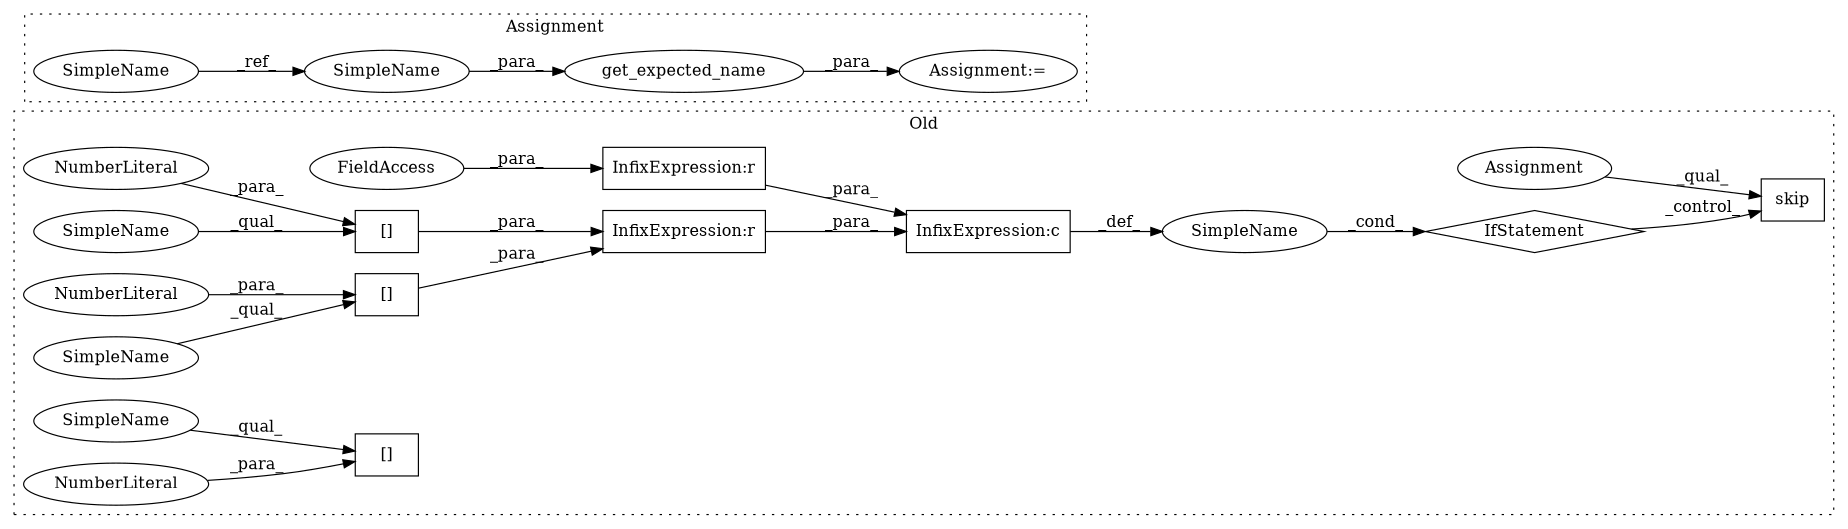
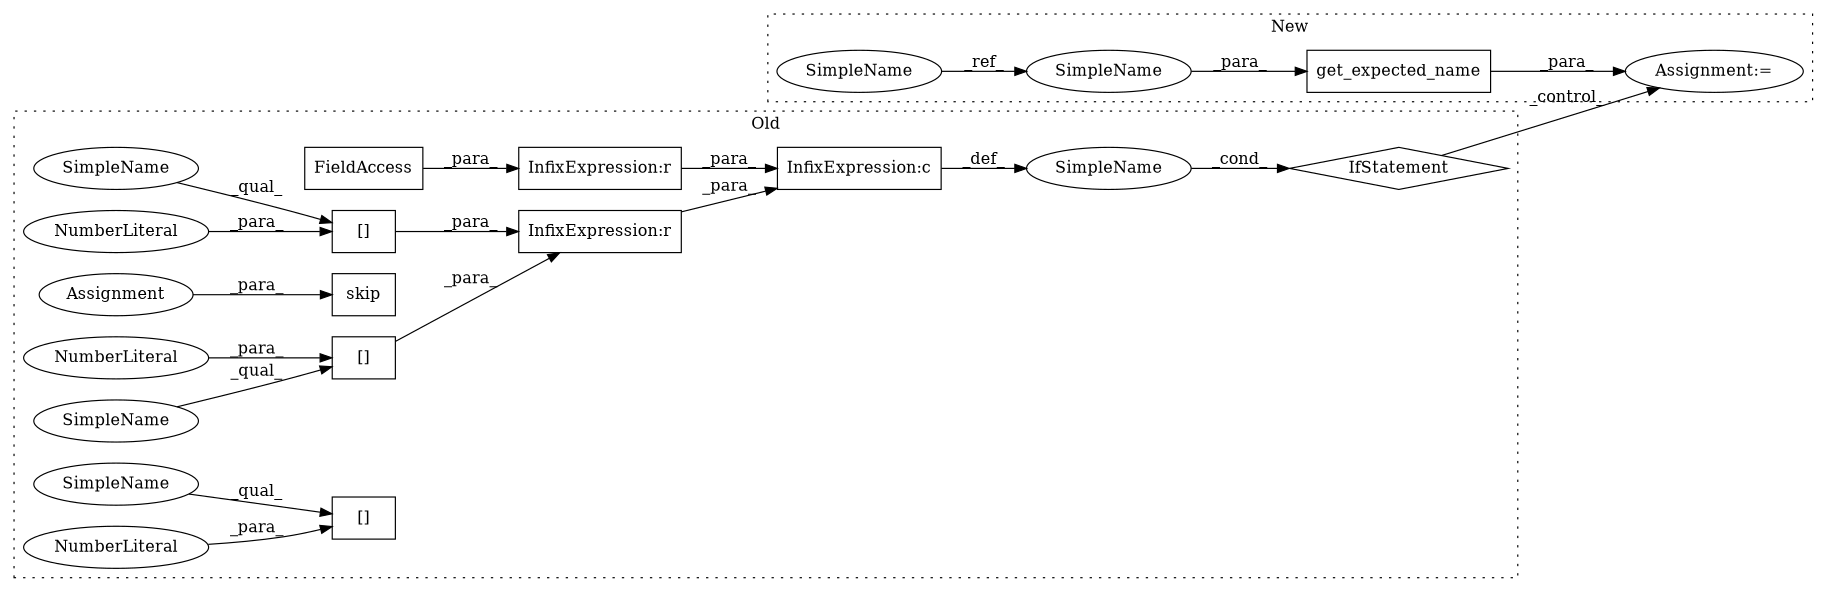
(556, 27) -> (1290, 27)
(684, 71) -> (1399, 71)
(387, 168) -> (364, 168)
(1703, 177) -> (257, 286)
(1691, 224) -> (1545, 124)
